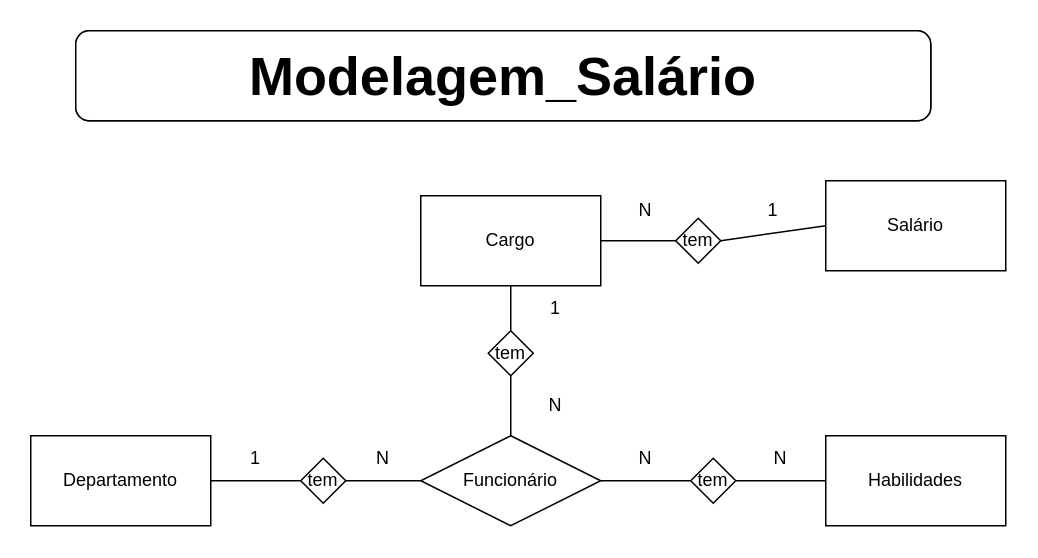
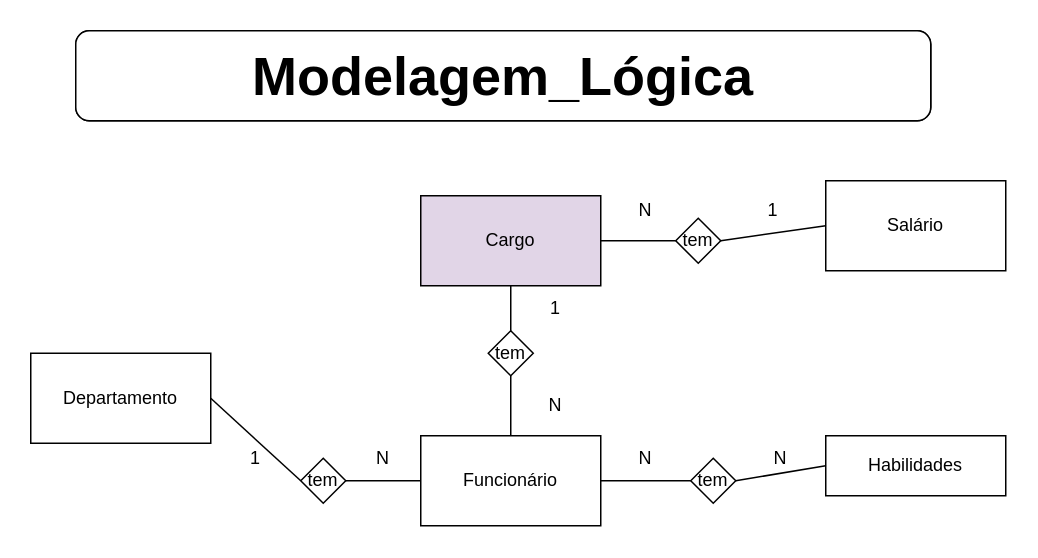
(503, 76) -> (503, 76)
(511, 241) -> (511, 241)
(121, 481) -> (121, 398)
(511, 481) -> (511, 481)
(916, 481) -> (916, 466)
